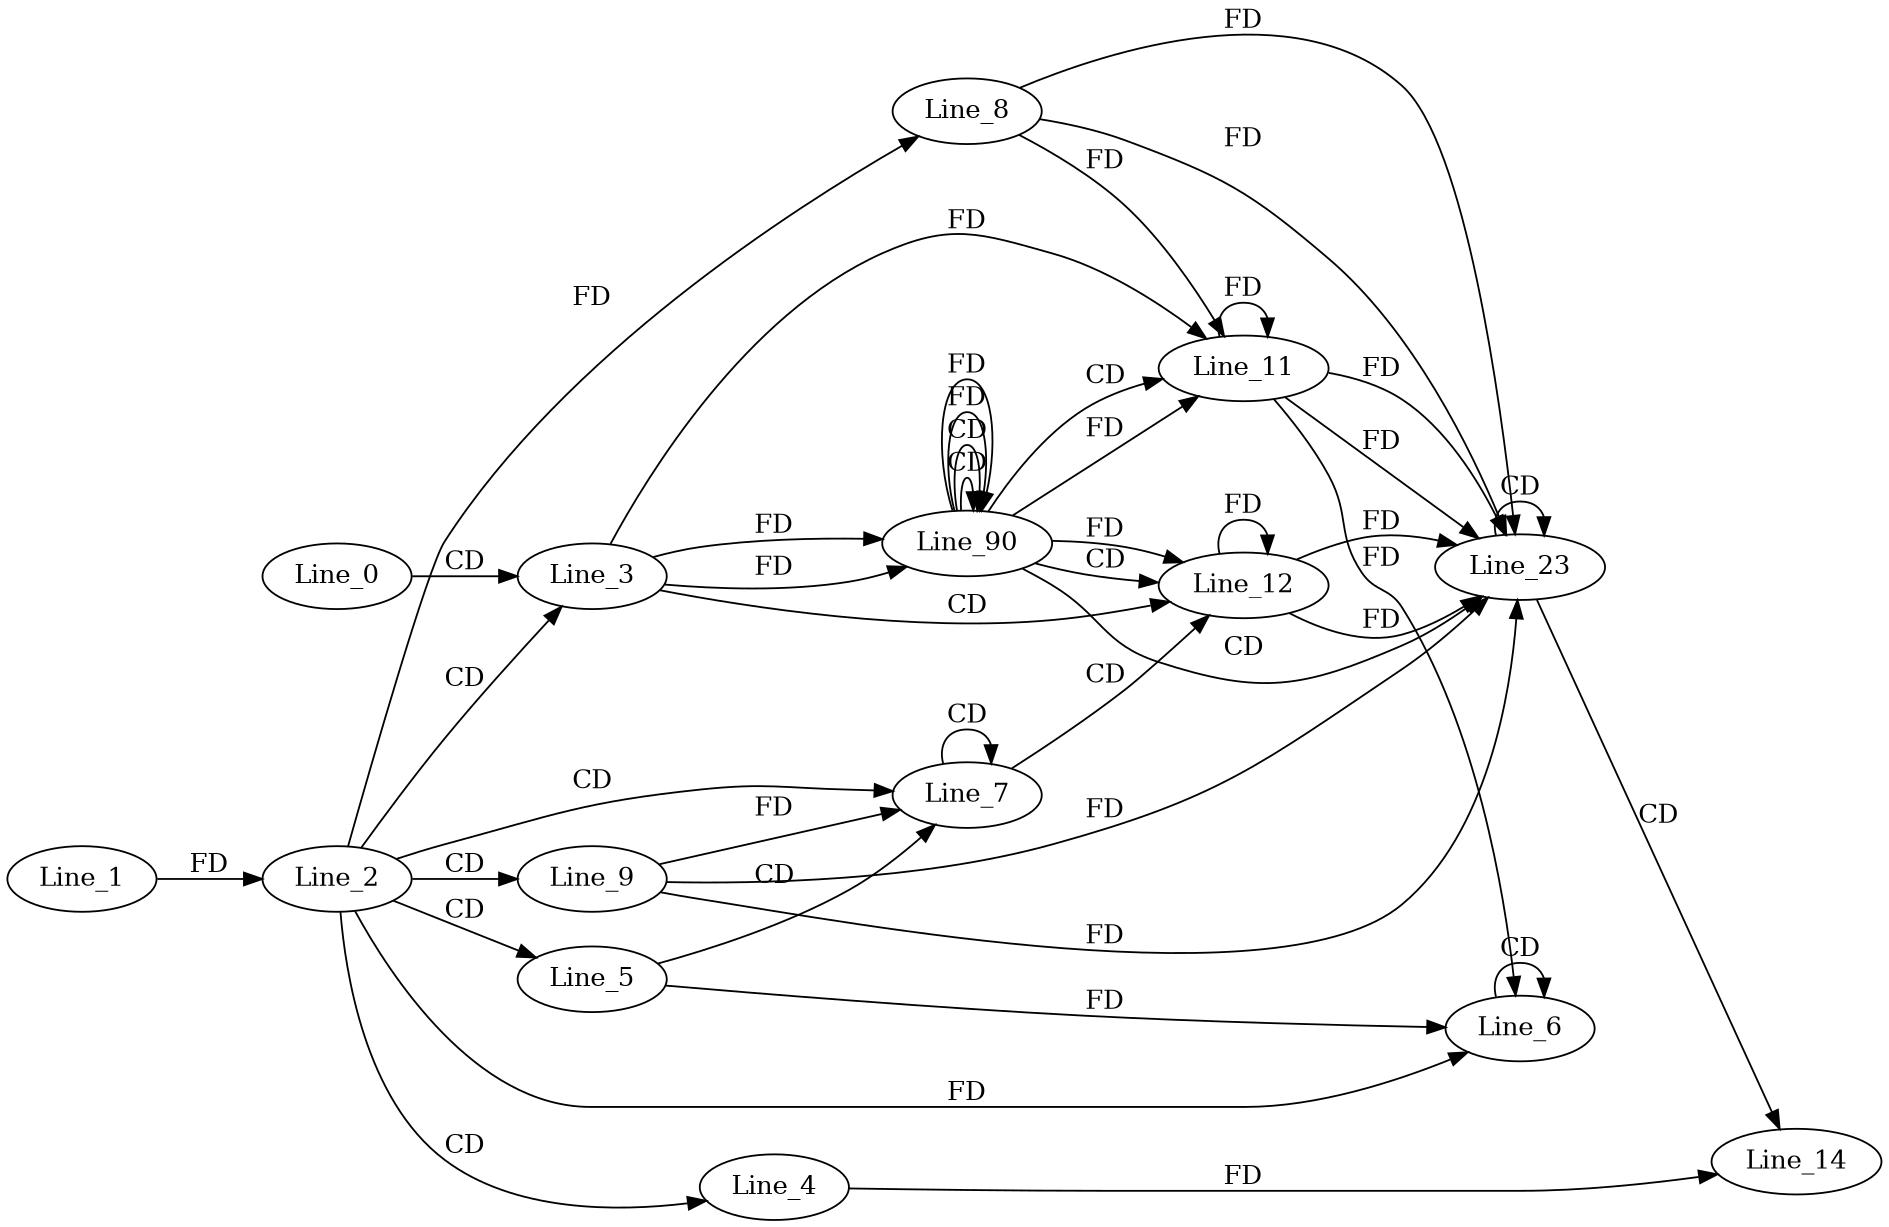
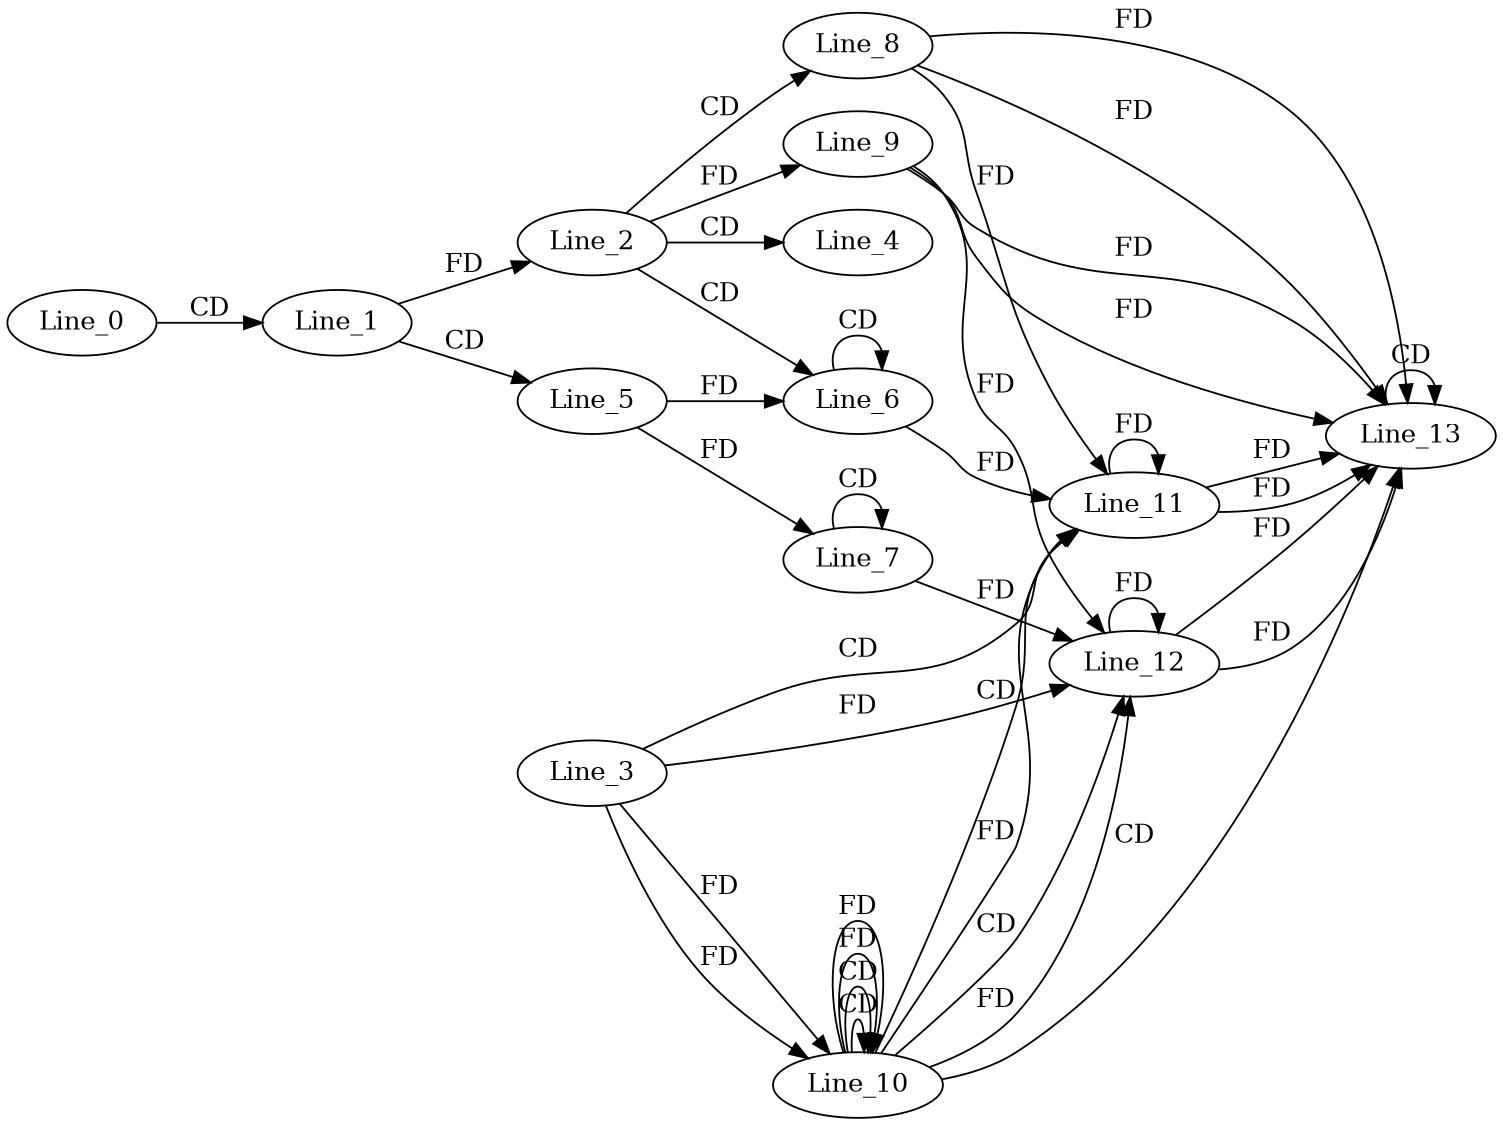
(967, 222) -> (858, 650)
(592, 298) -> (720, 109)
(967, 543) -> (858, 1085)
(1520, 567) -> (1411, 436)
(456, 576) -> (201, 323)
(967, 606) -> (858, 707)
(1434, 668) -> (964, 470)
(1105, 676) -> (996, 592)
(451, 731) -> none
(632, 798) -> none
(771, 839) -> (976, 399)
(465, 865) -> (720, 178)
(774, 876) -> (720, 451)
(456, 926) -> (456, 359)
(967, 1093) -> (720, 295)
(1797, 1162) -> none
